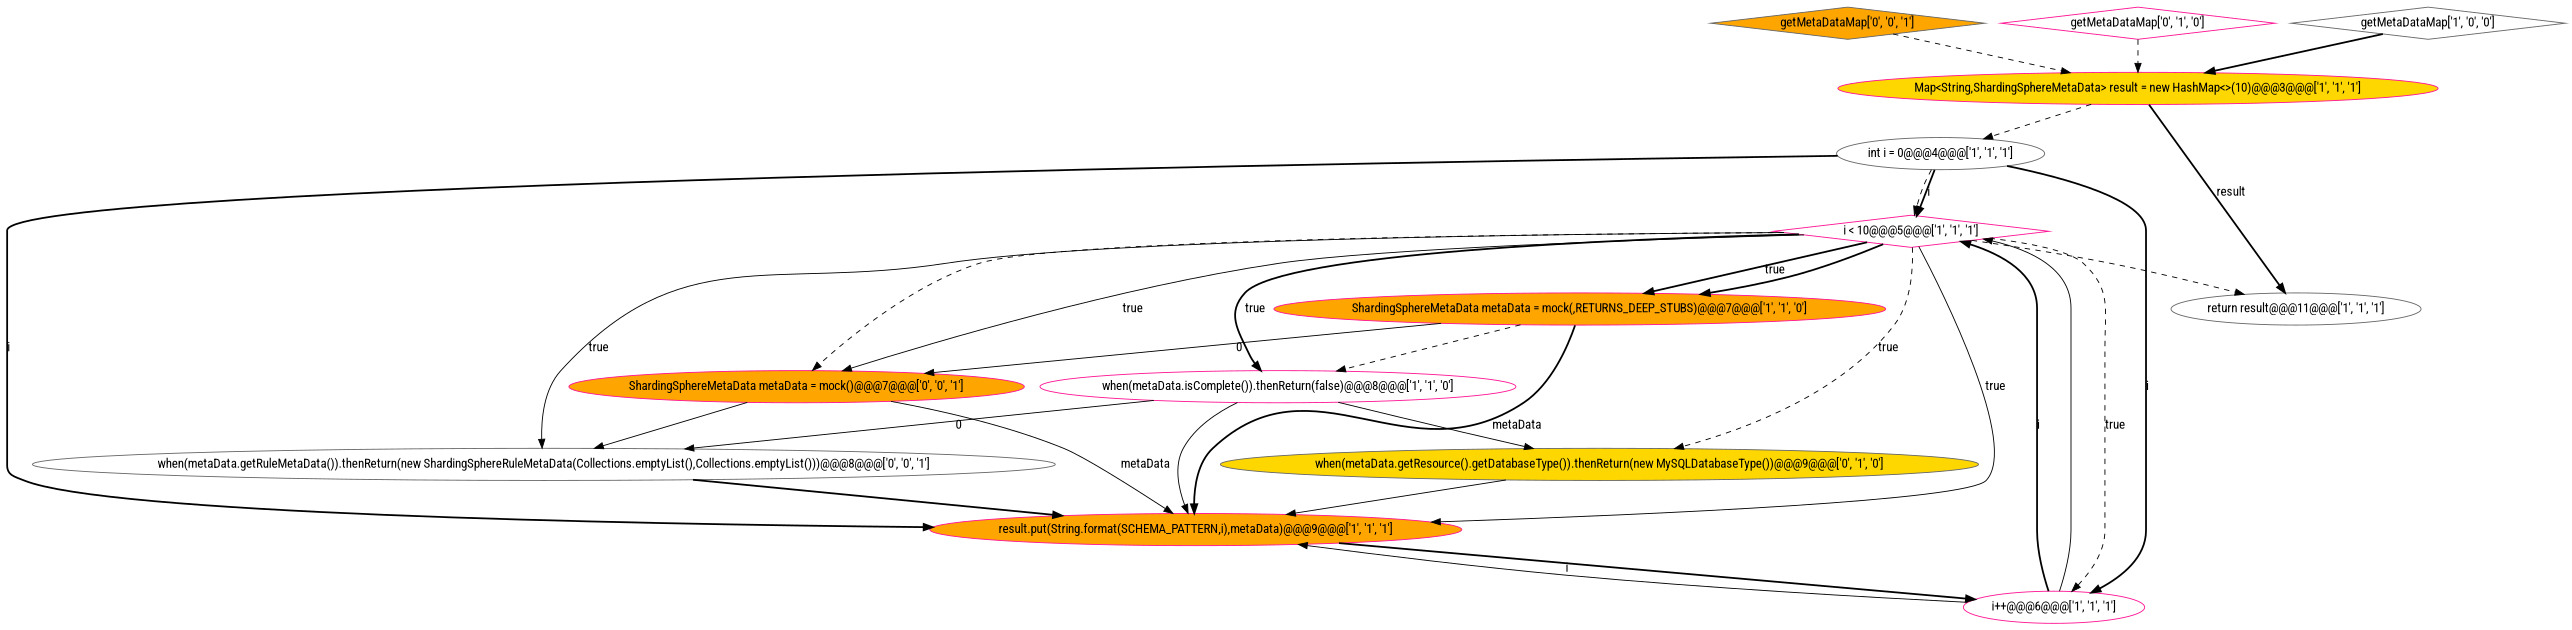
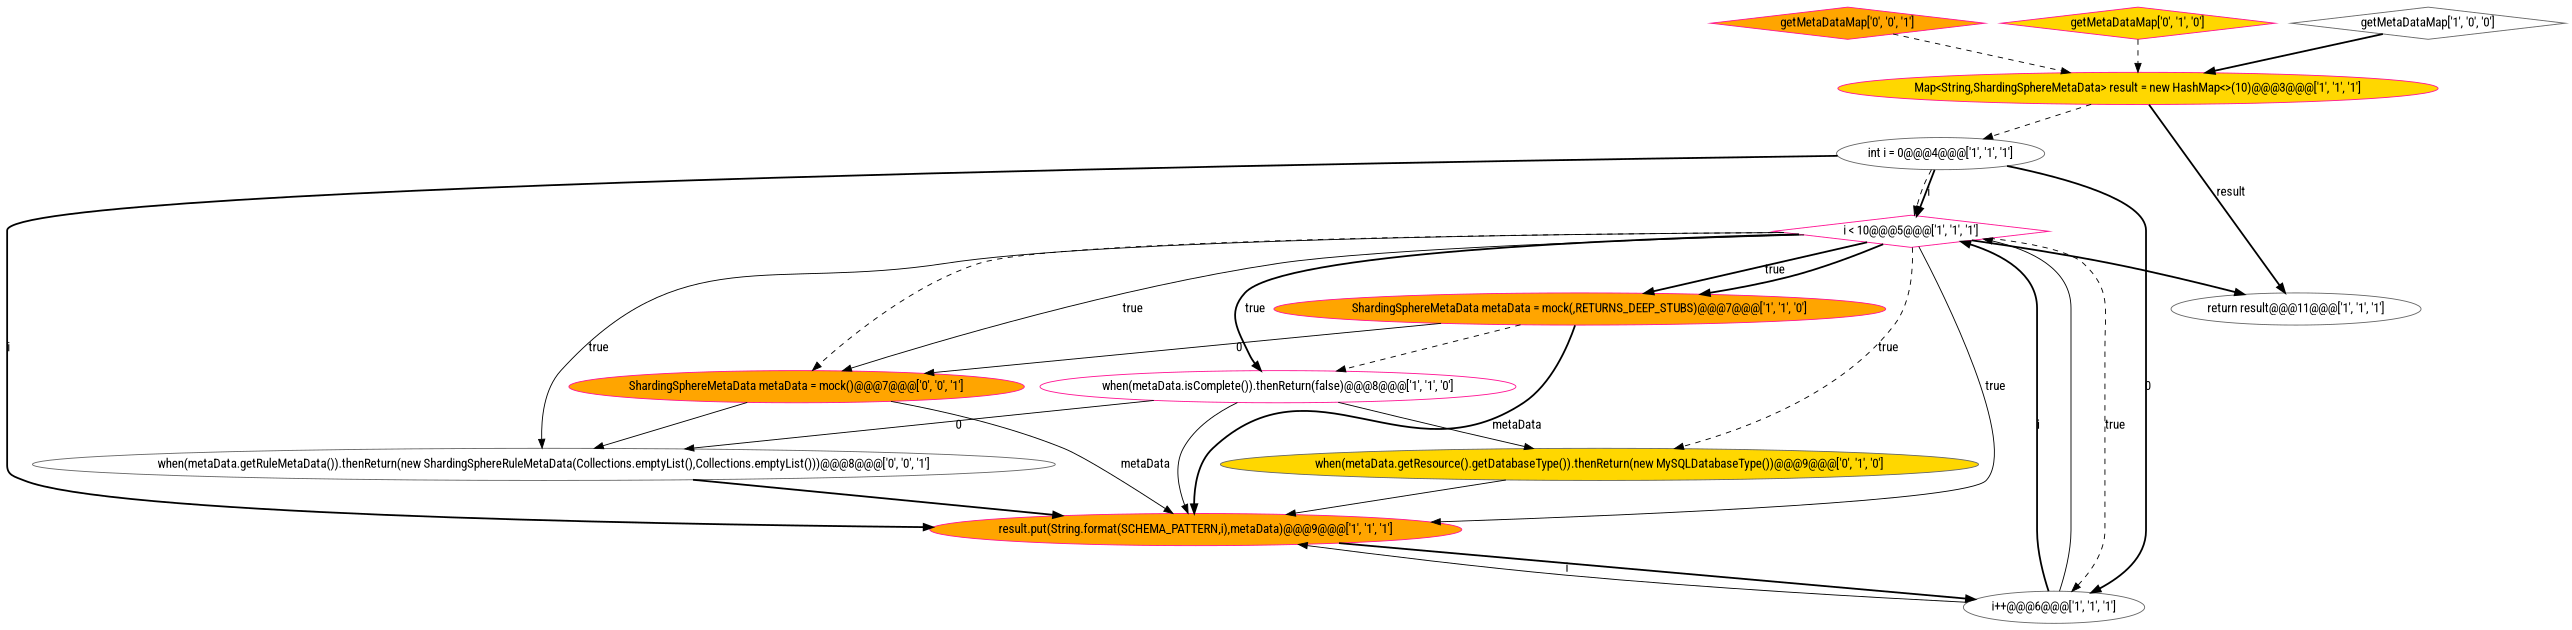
(1848, 23) -> (1848, 23)
(2138, 23) -> (2138, 23)
(2104, 262) -> (2104, 262)
(2148, 387) -> (2148, 387)
(2054, 607) -> (2054, 607)
